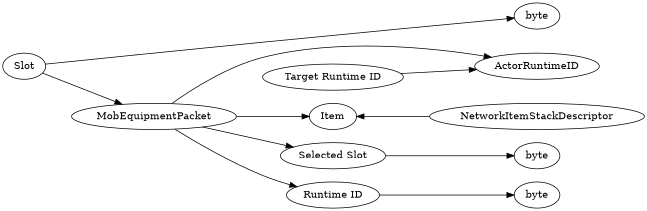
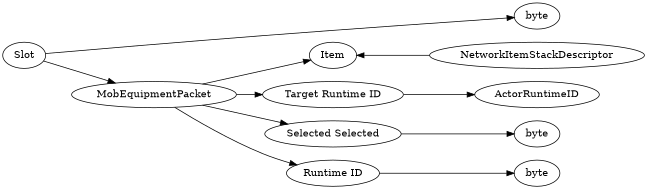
(322, 48) -> (246, 95)
(333, 156) -> (333, 134)
